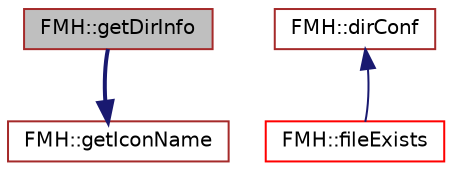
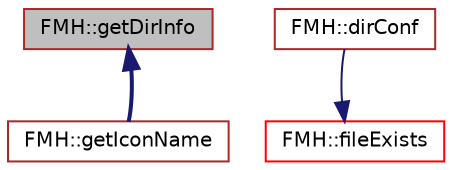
(105, 75) -> (132, 96)
(368, 96) -> (342, 75)
